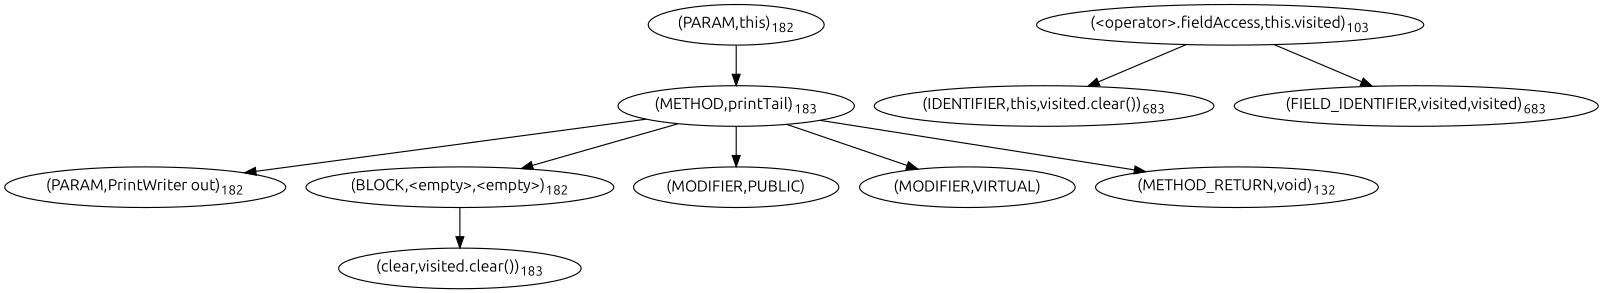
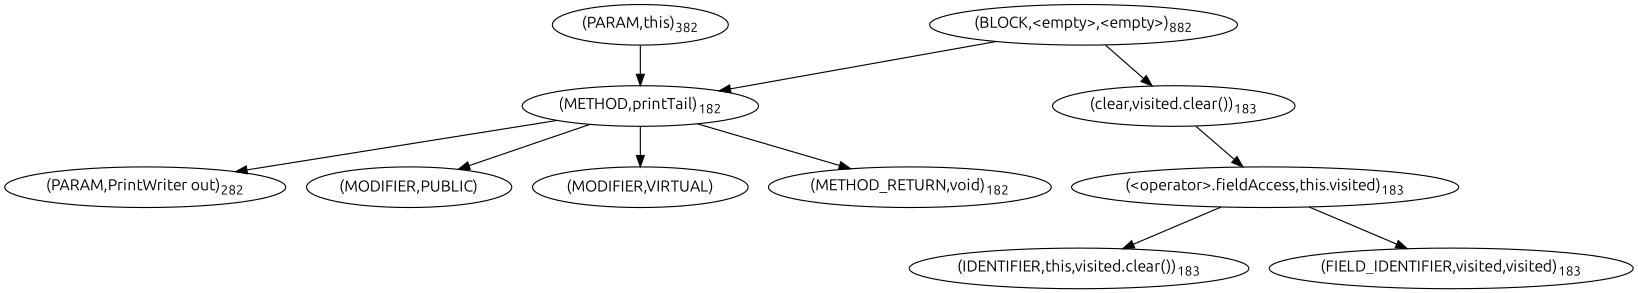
(783, 23) -> (687, 23)
(1358, 23) -> (1393, 186)
(806, 104) -> (710, 104)
(1154, 104) -> (1189, 267)
(1535, 104) -> (1570, 267)
none -> (1215, 143)
(605, 145) -> (863, 65)
(233, 186) -> (233, 186)
(557, 186) -> (1181, 23)
(1325, 186) -> (998, 186)
